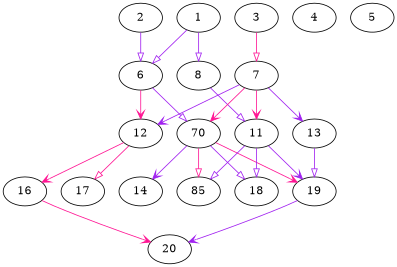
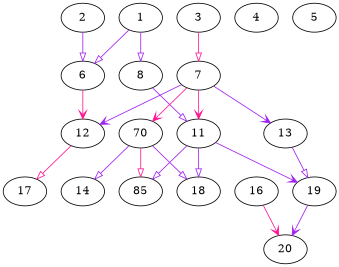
(167, 102) -> none
(173, 160) -> (115, 160)
(251, 160) -> none
(87, 161) -> none
